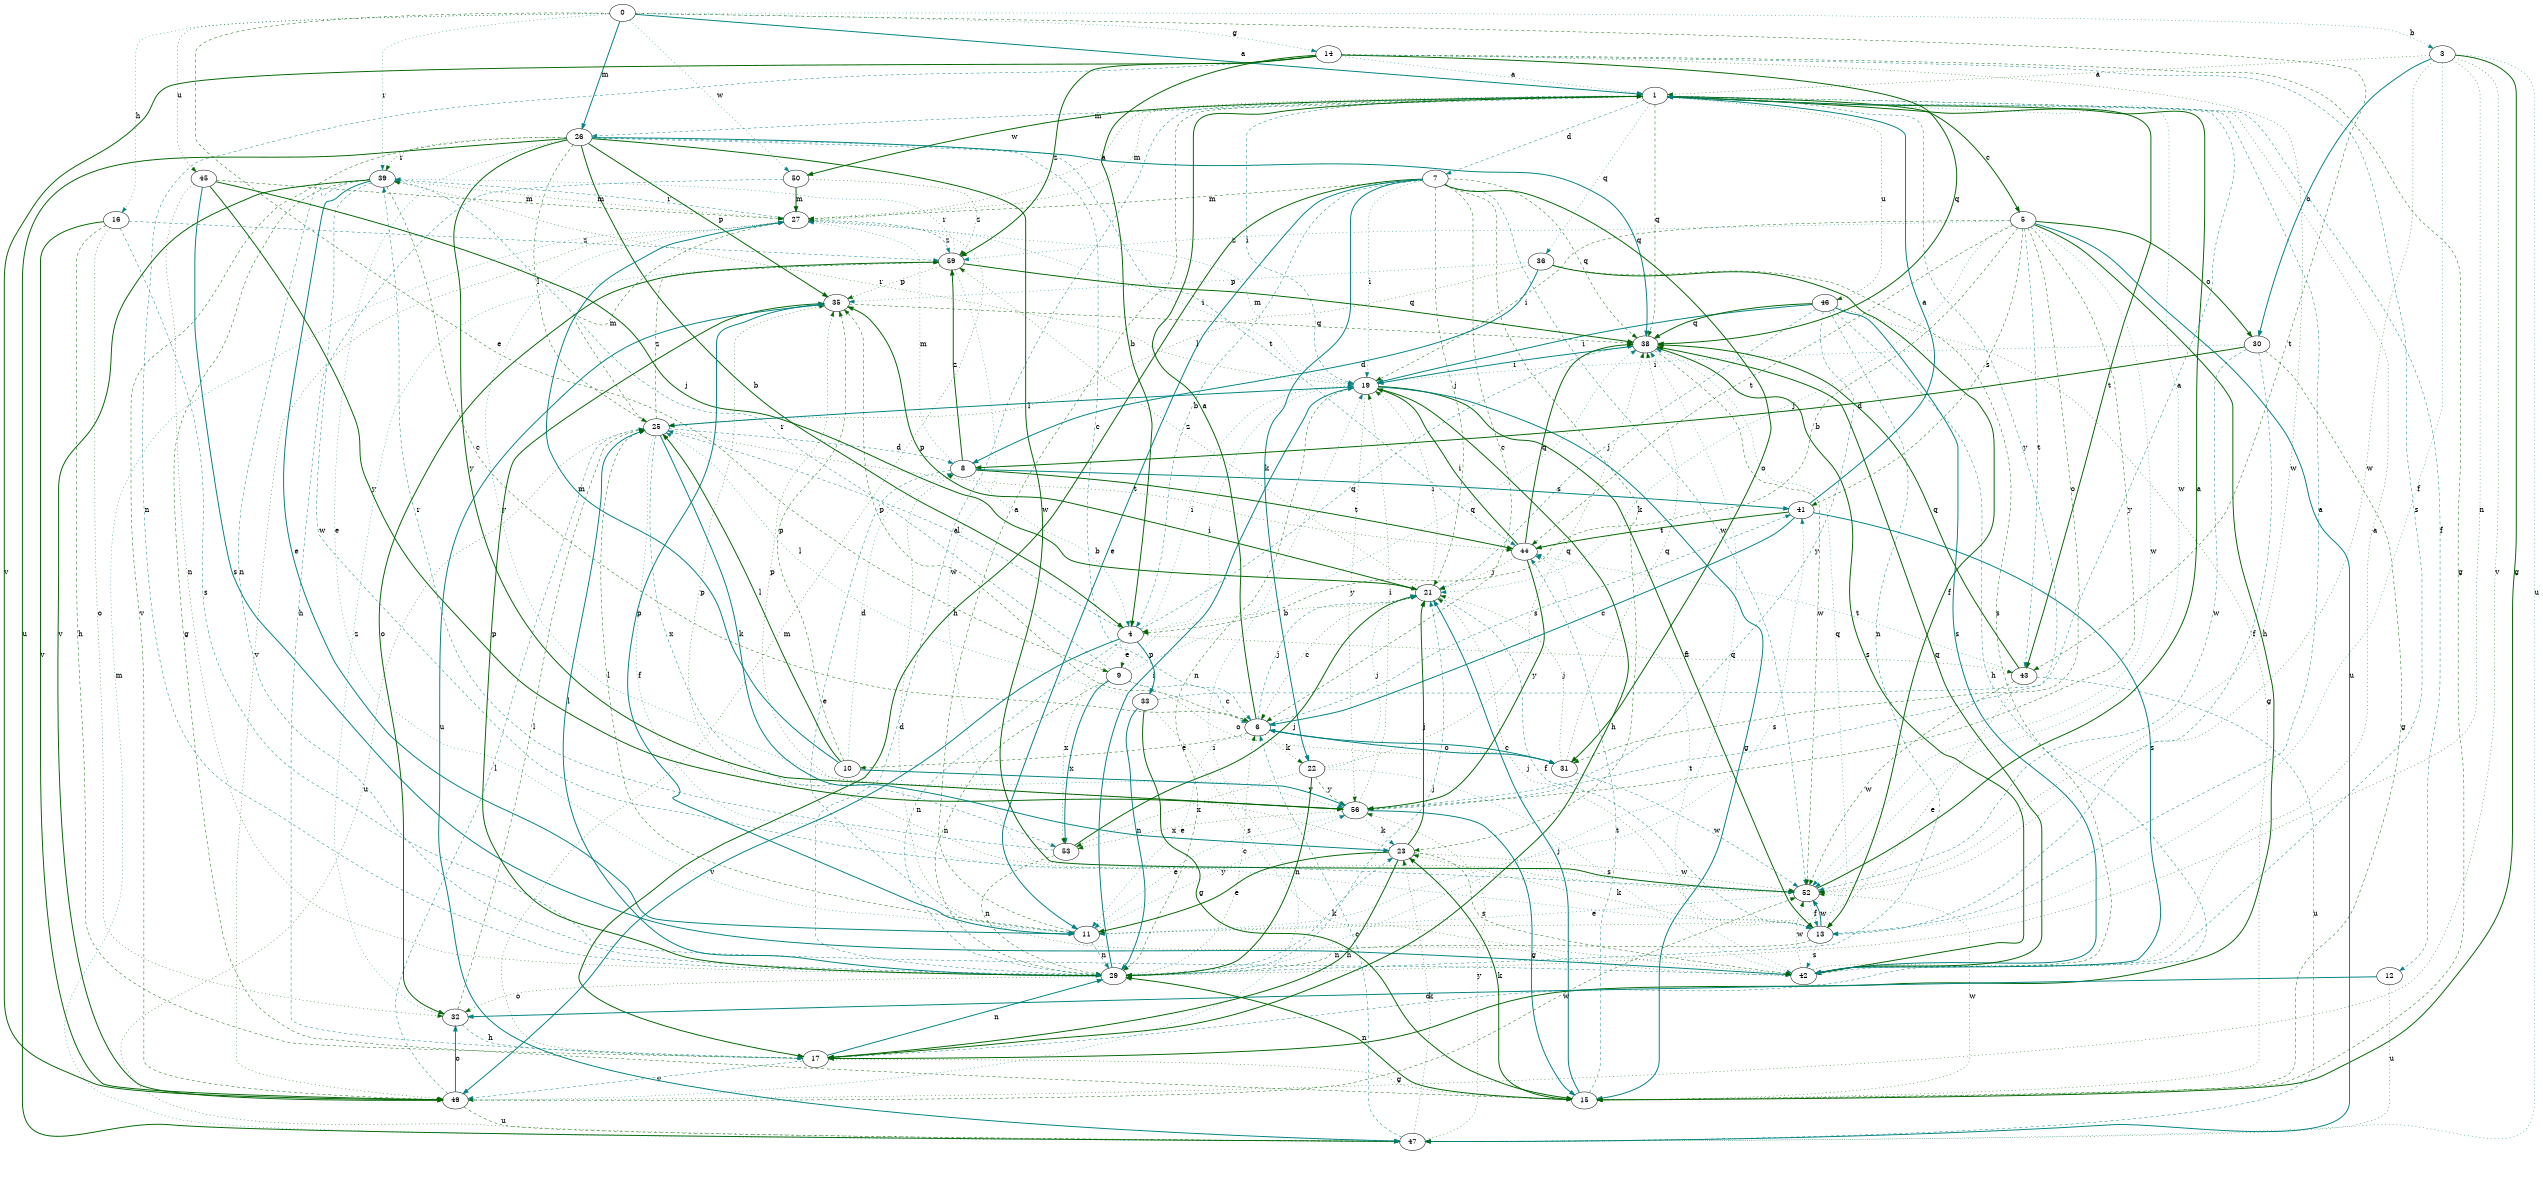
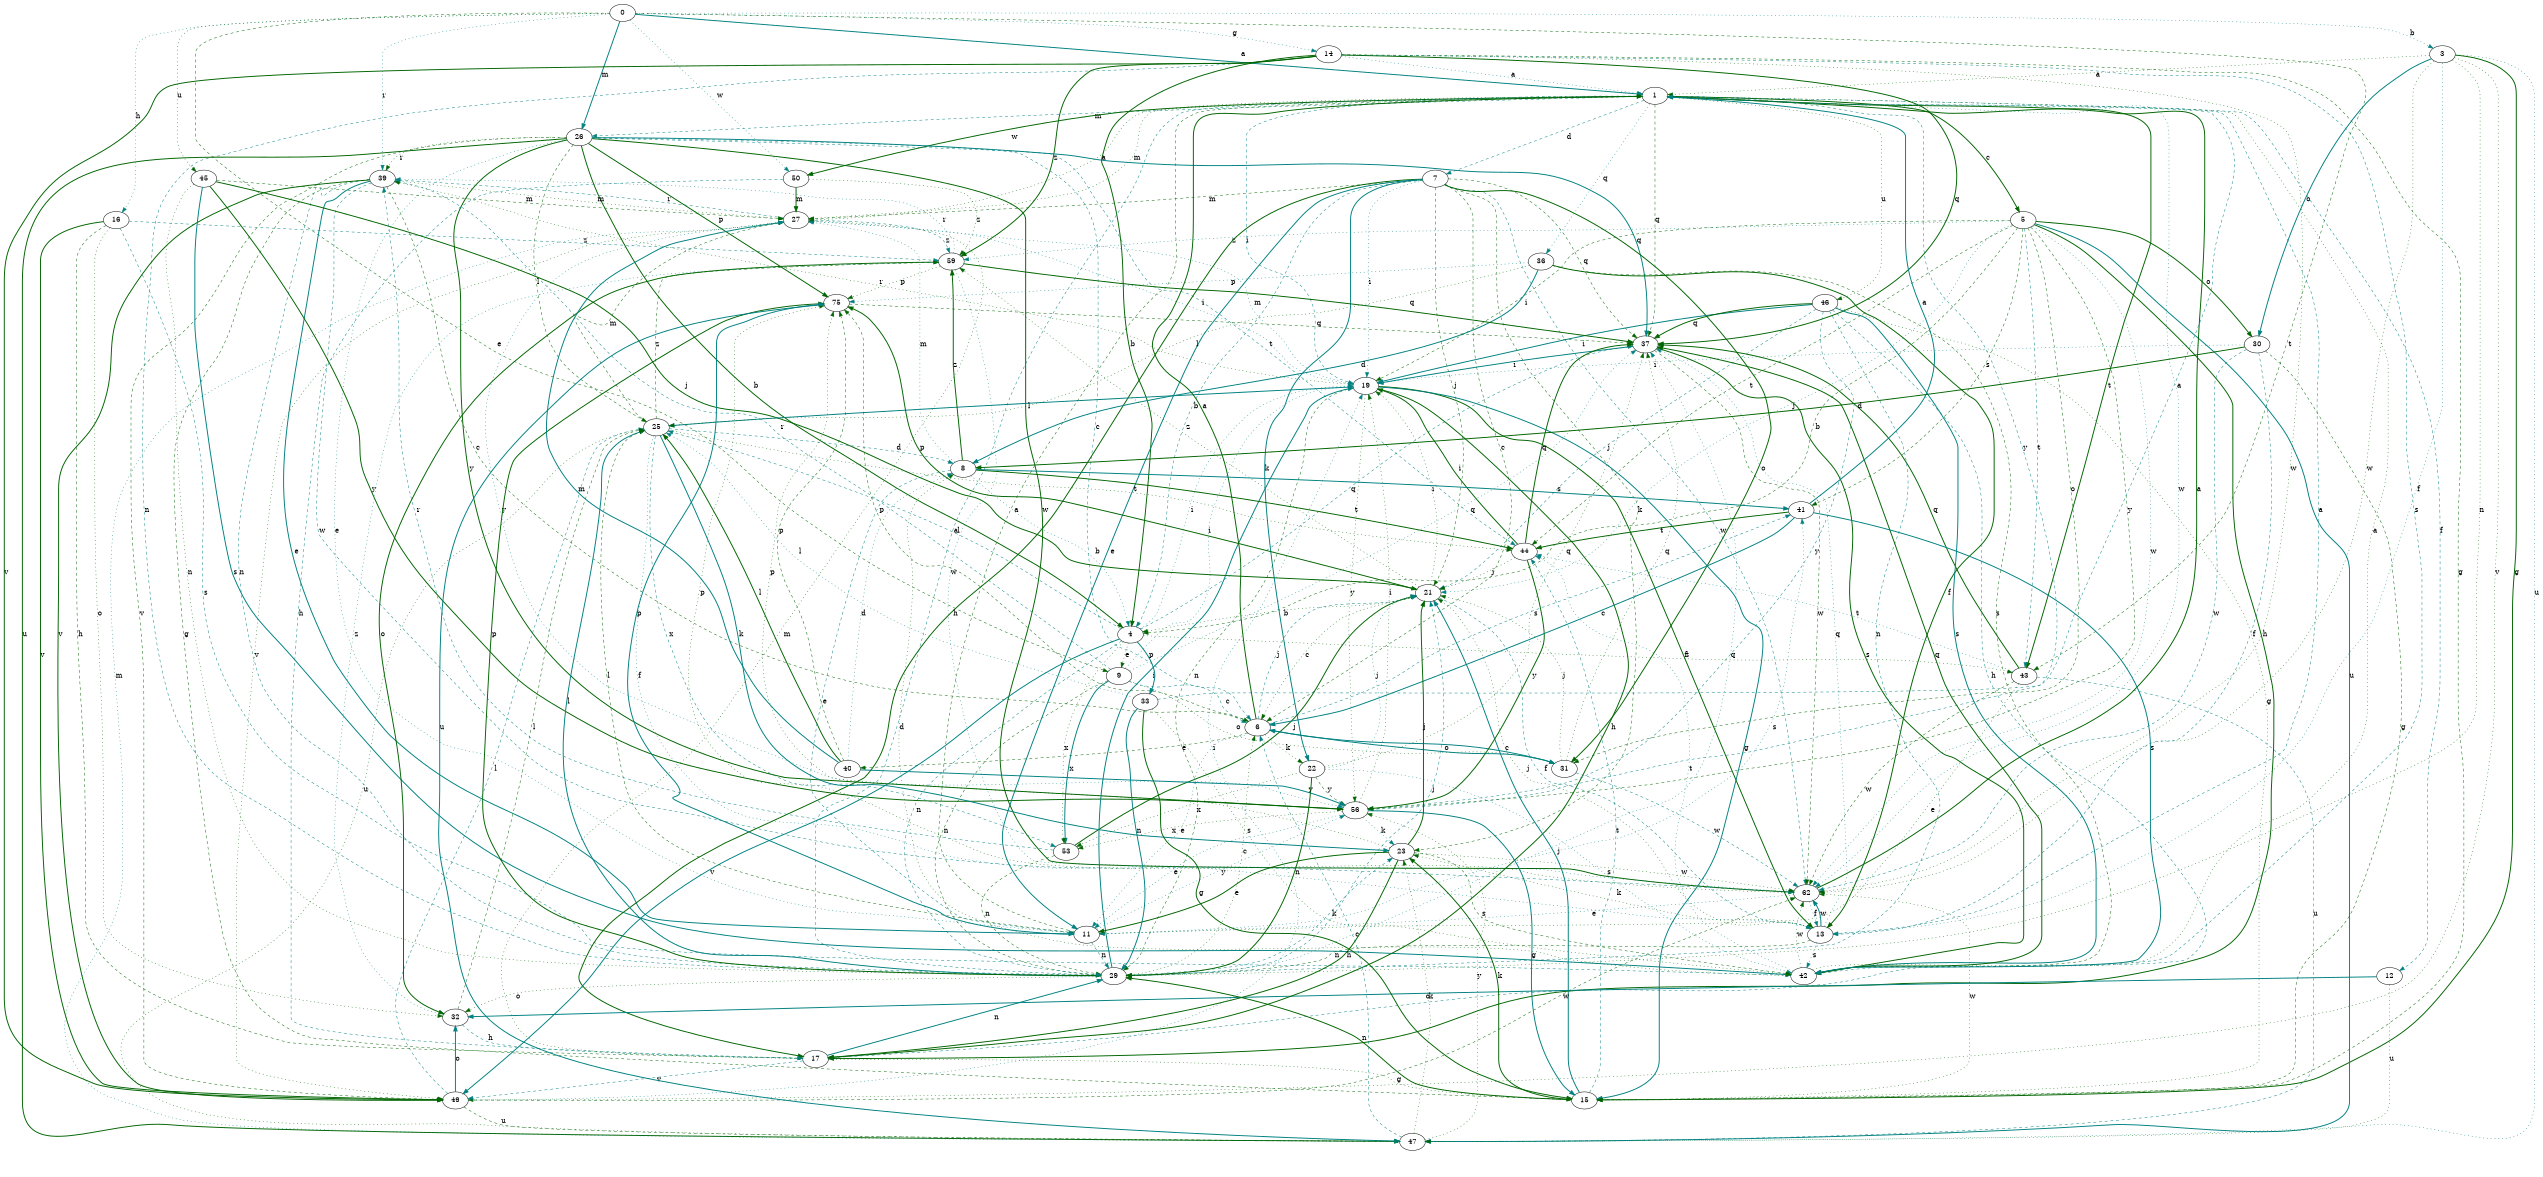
(837, 303) -> (837, 303)
(1645, 344) -> (1645, 344)
(847, 769) -> (847, 769)
(1806, 893) -> (1806, 893)
